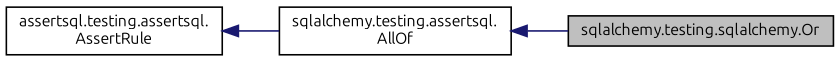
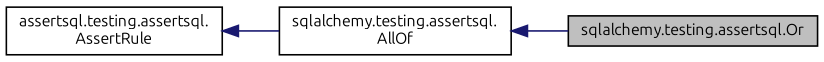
(701, 31) -> (693, 31)
